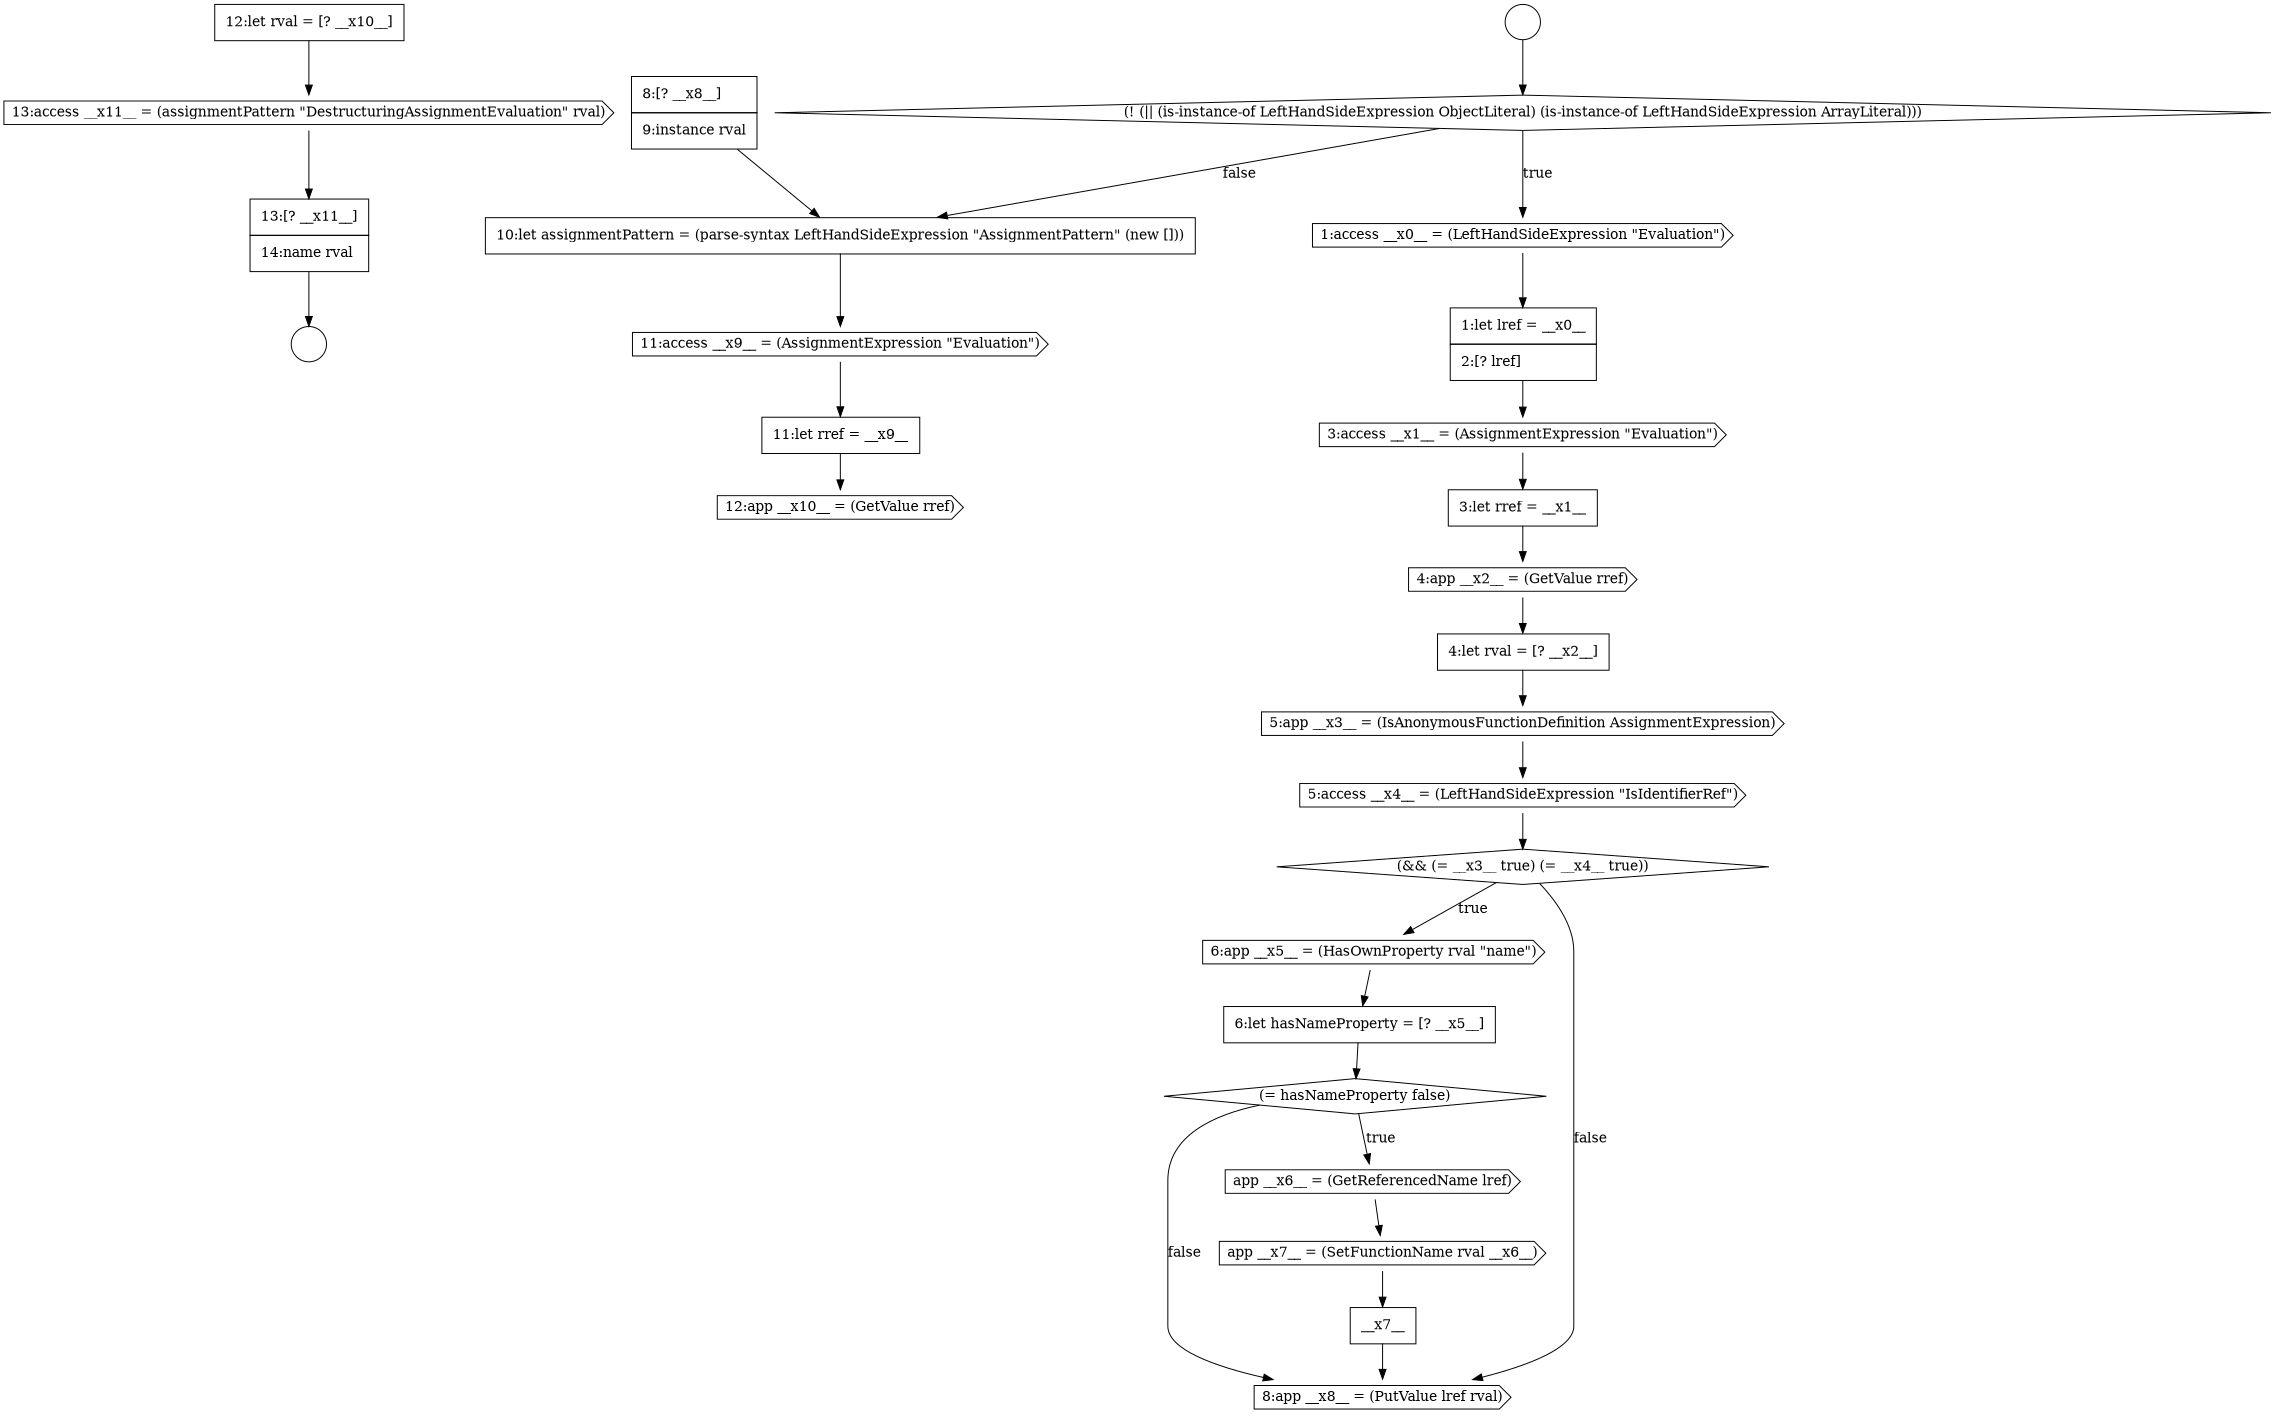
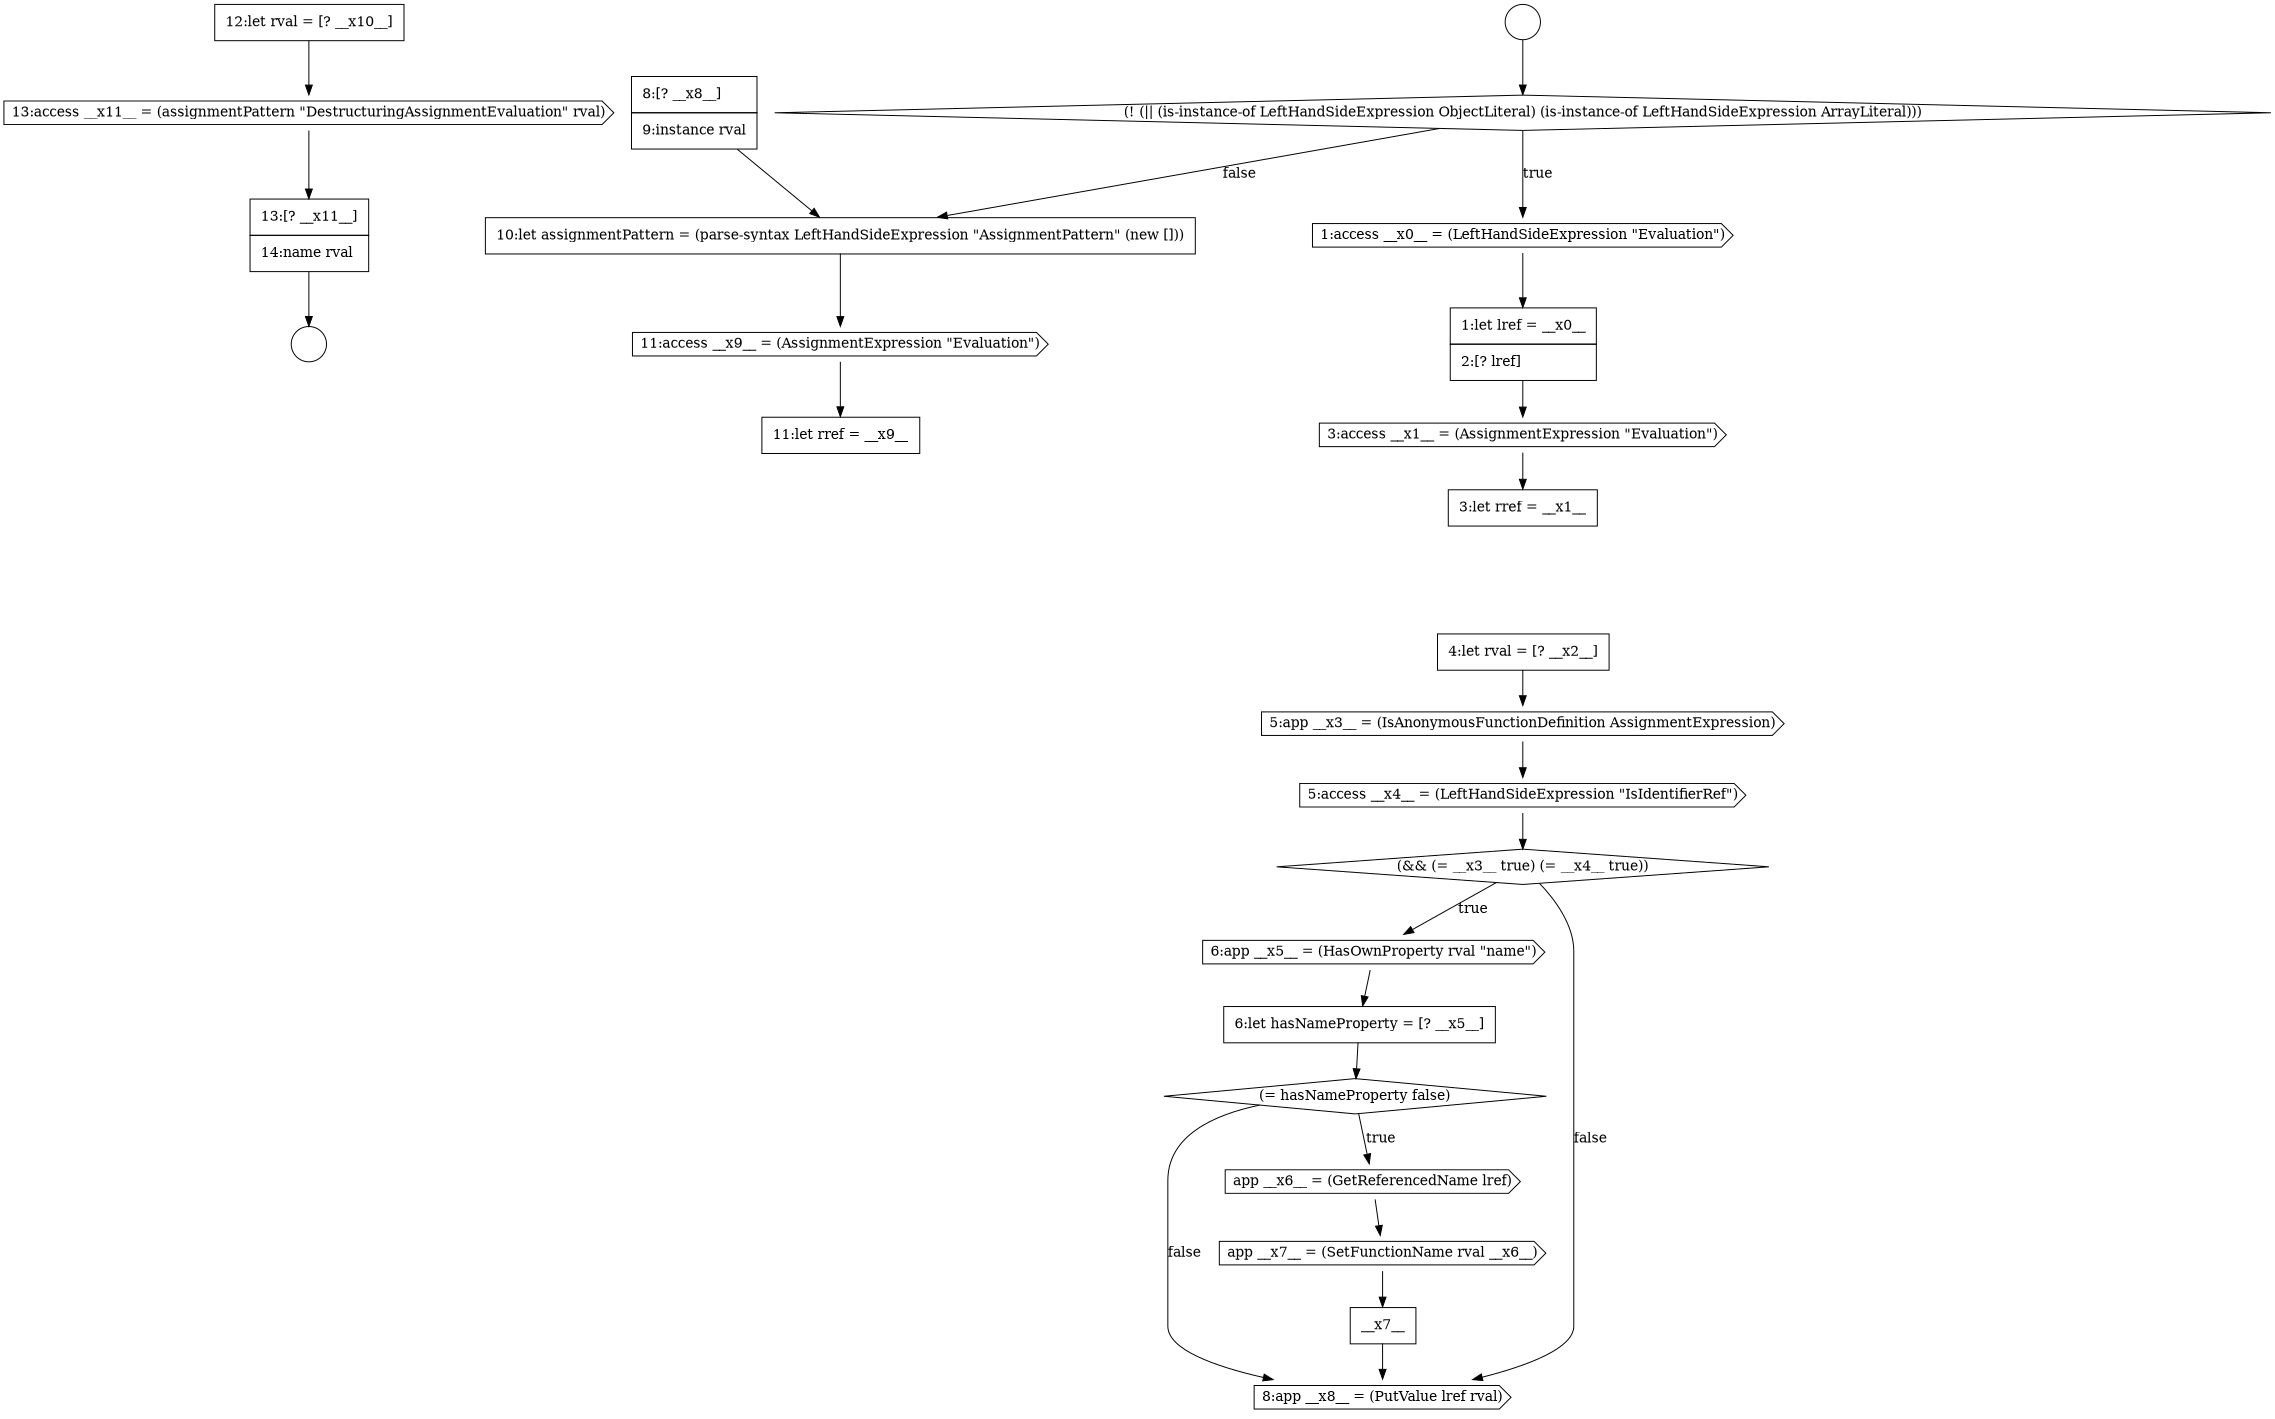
(840, 507) -> none
(1523, 580) -> none
